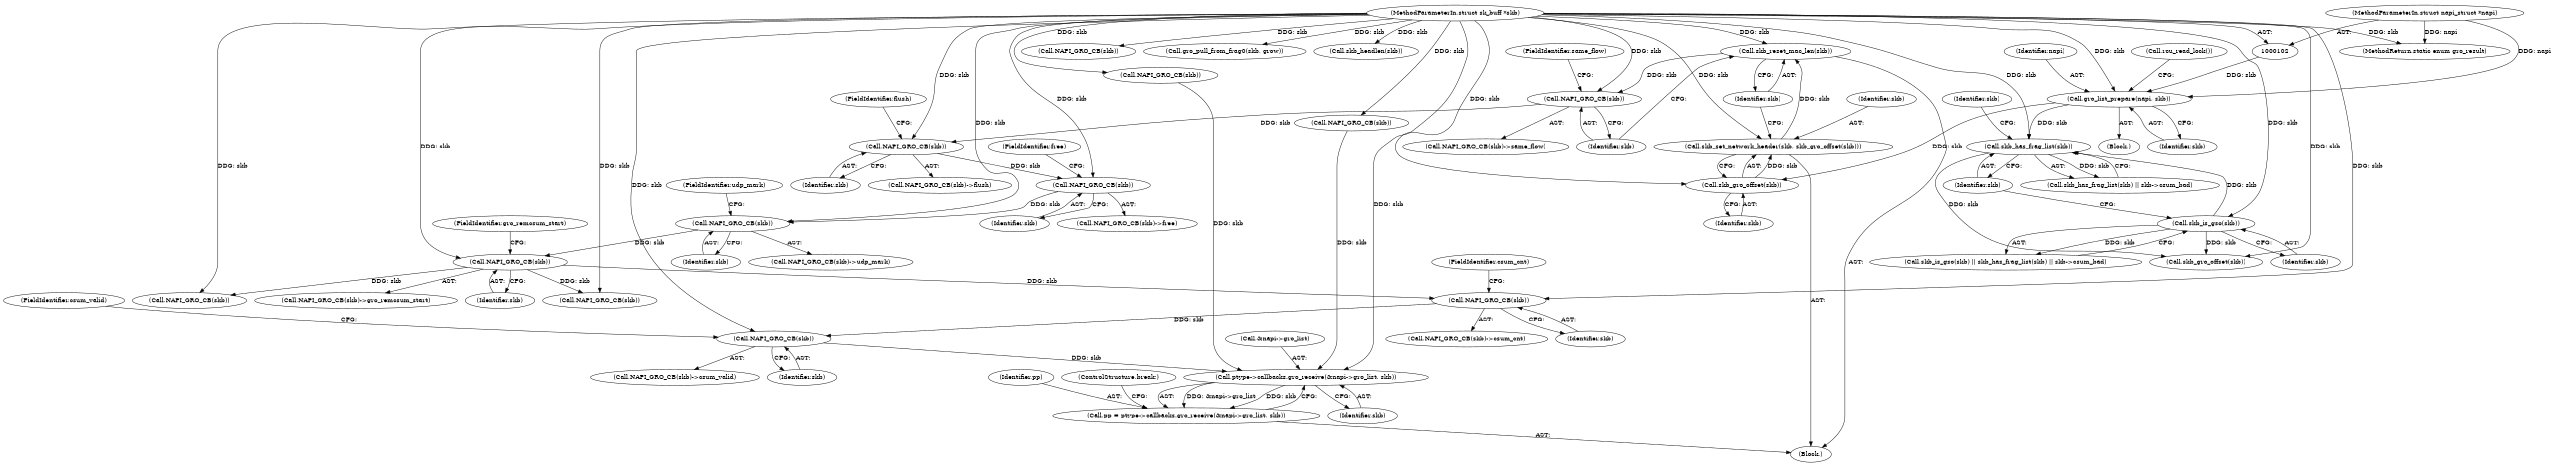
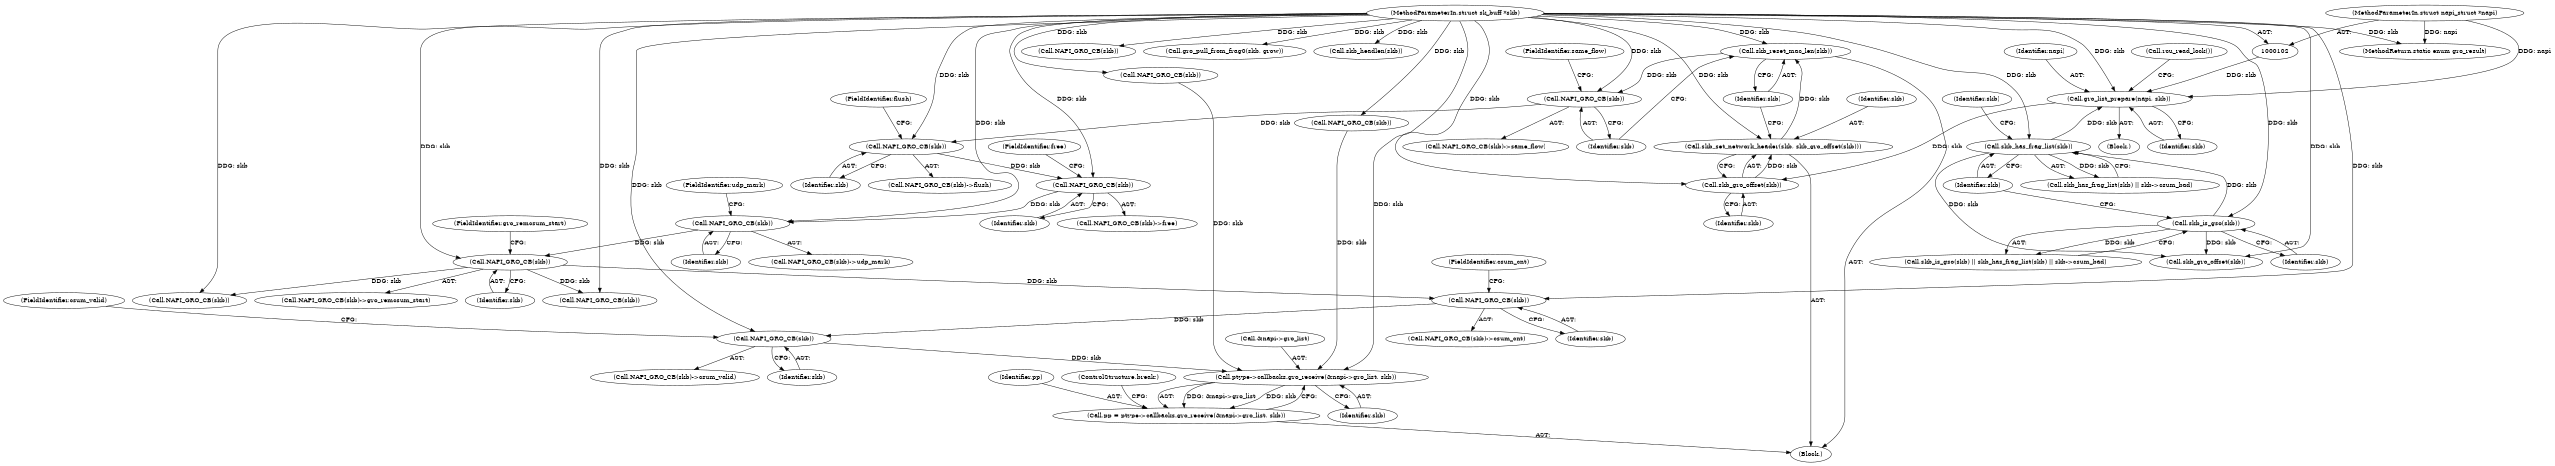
(2042, 112) -> (2076, 126)
